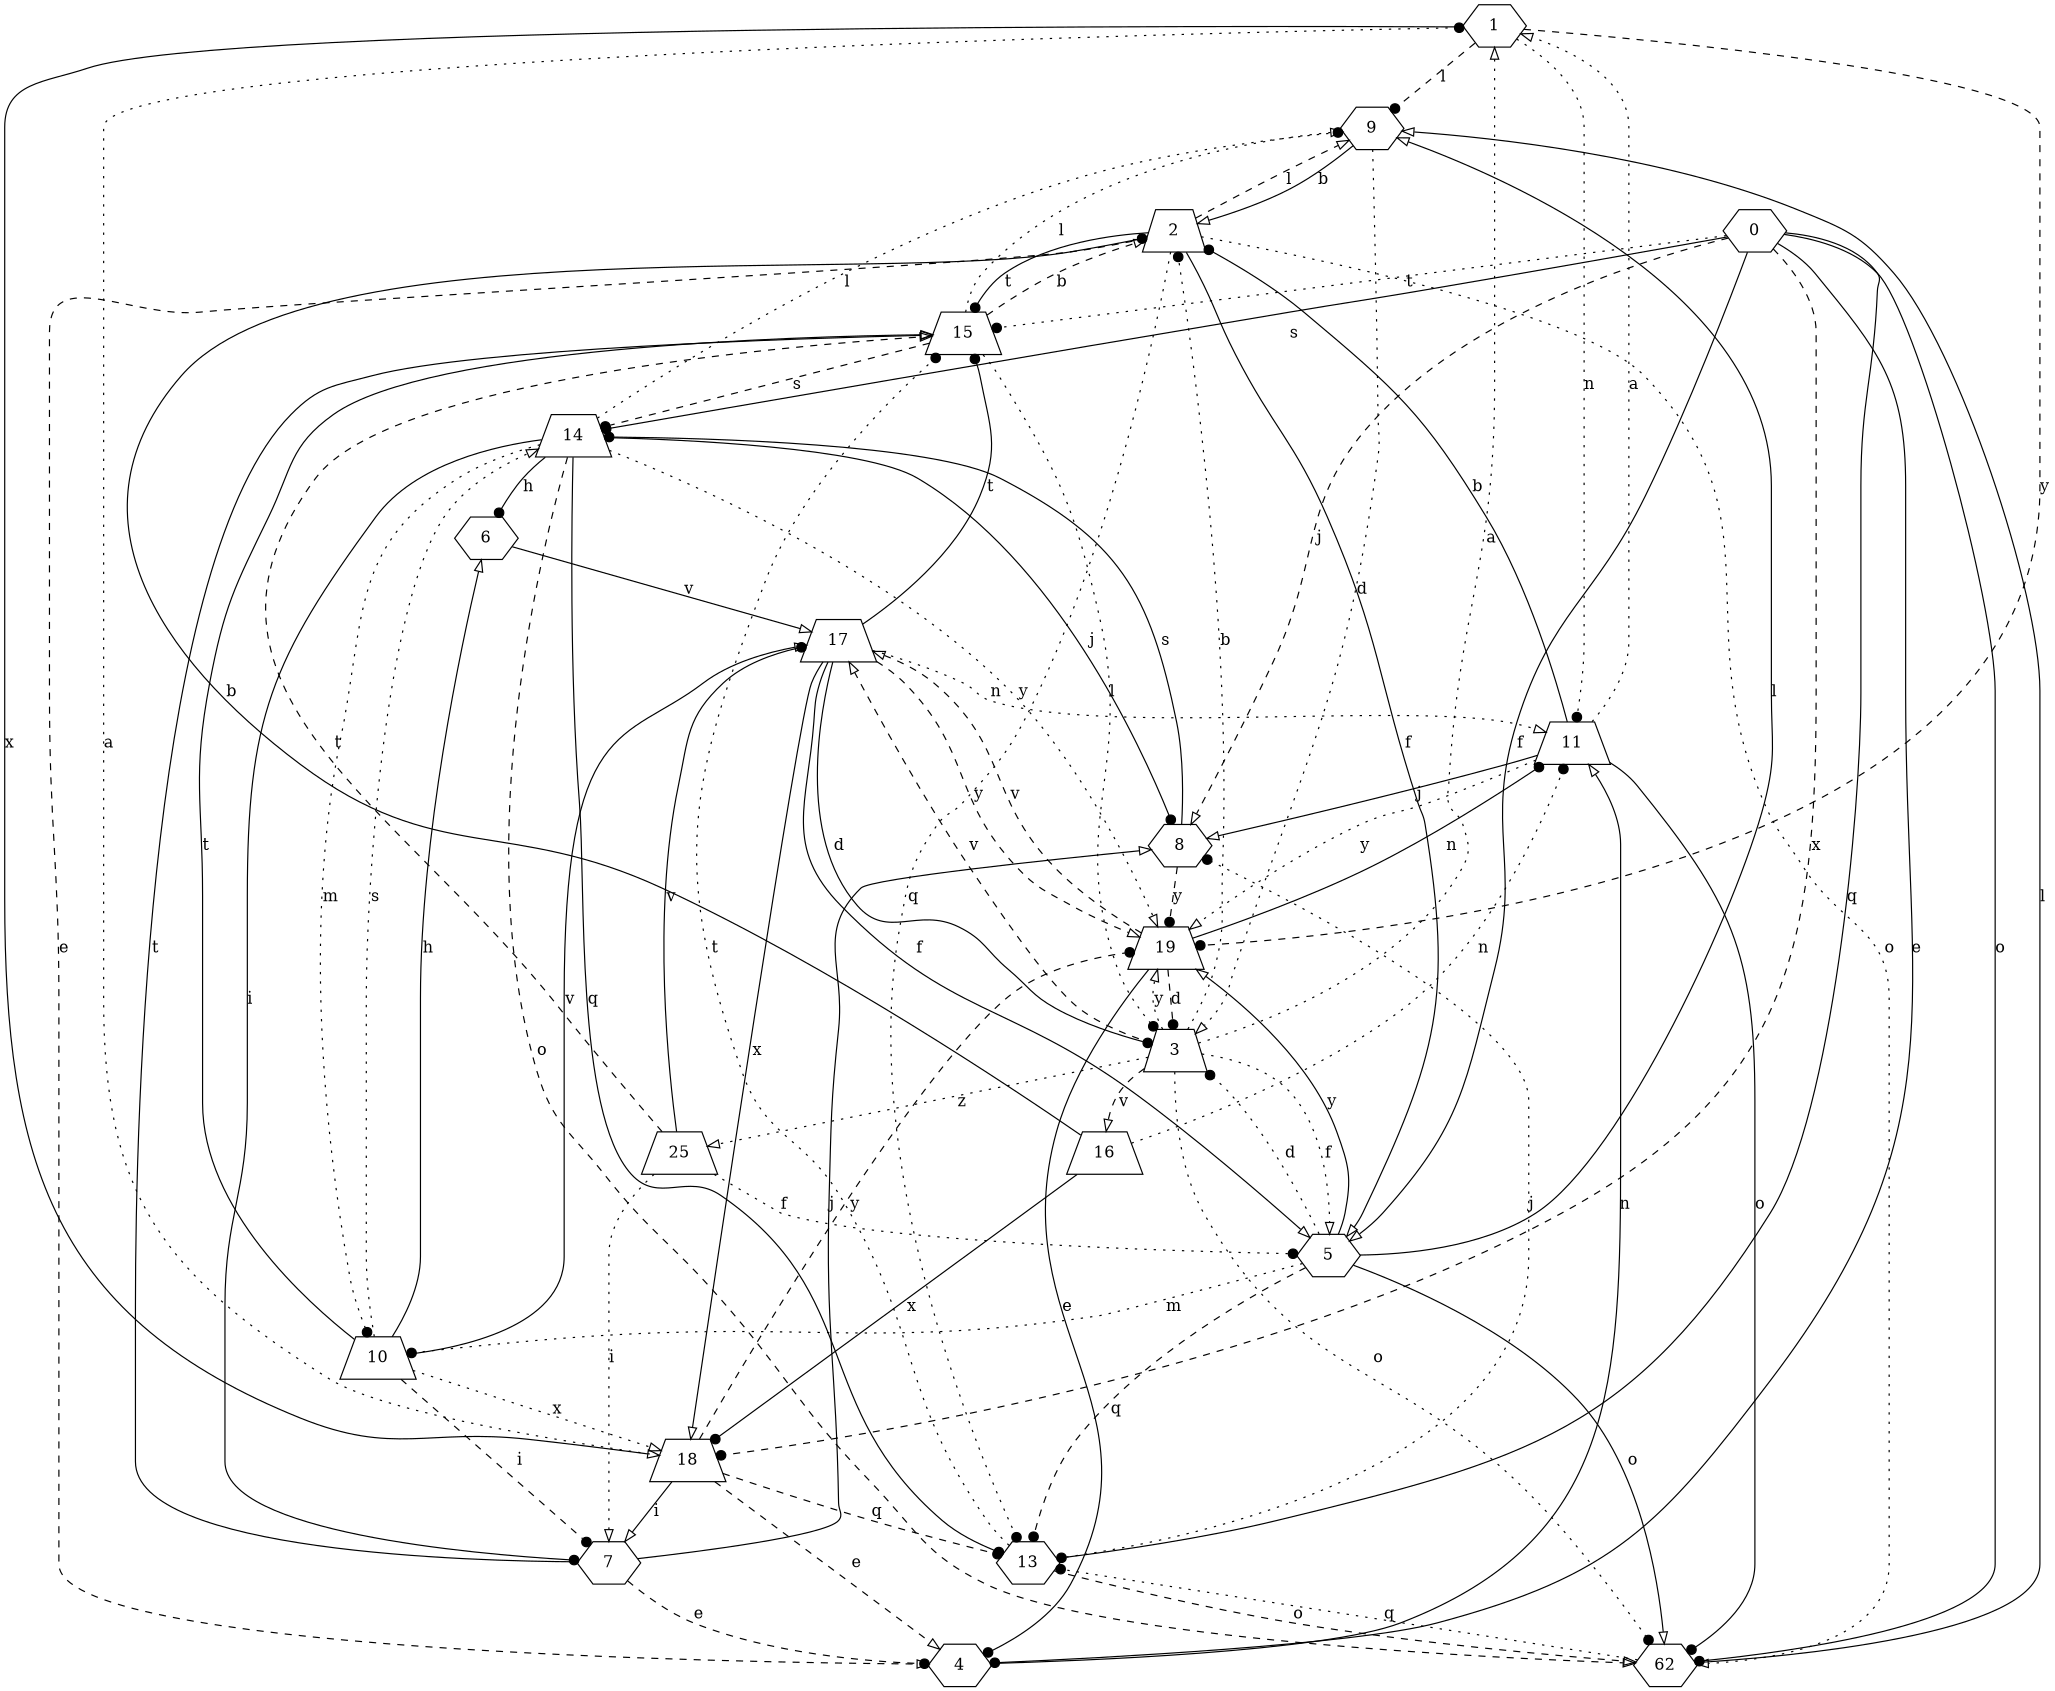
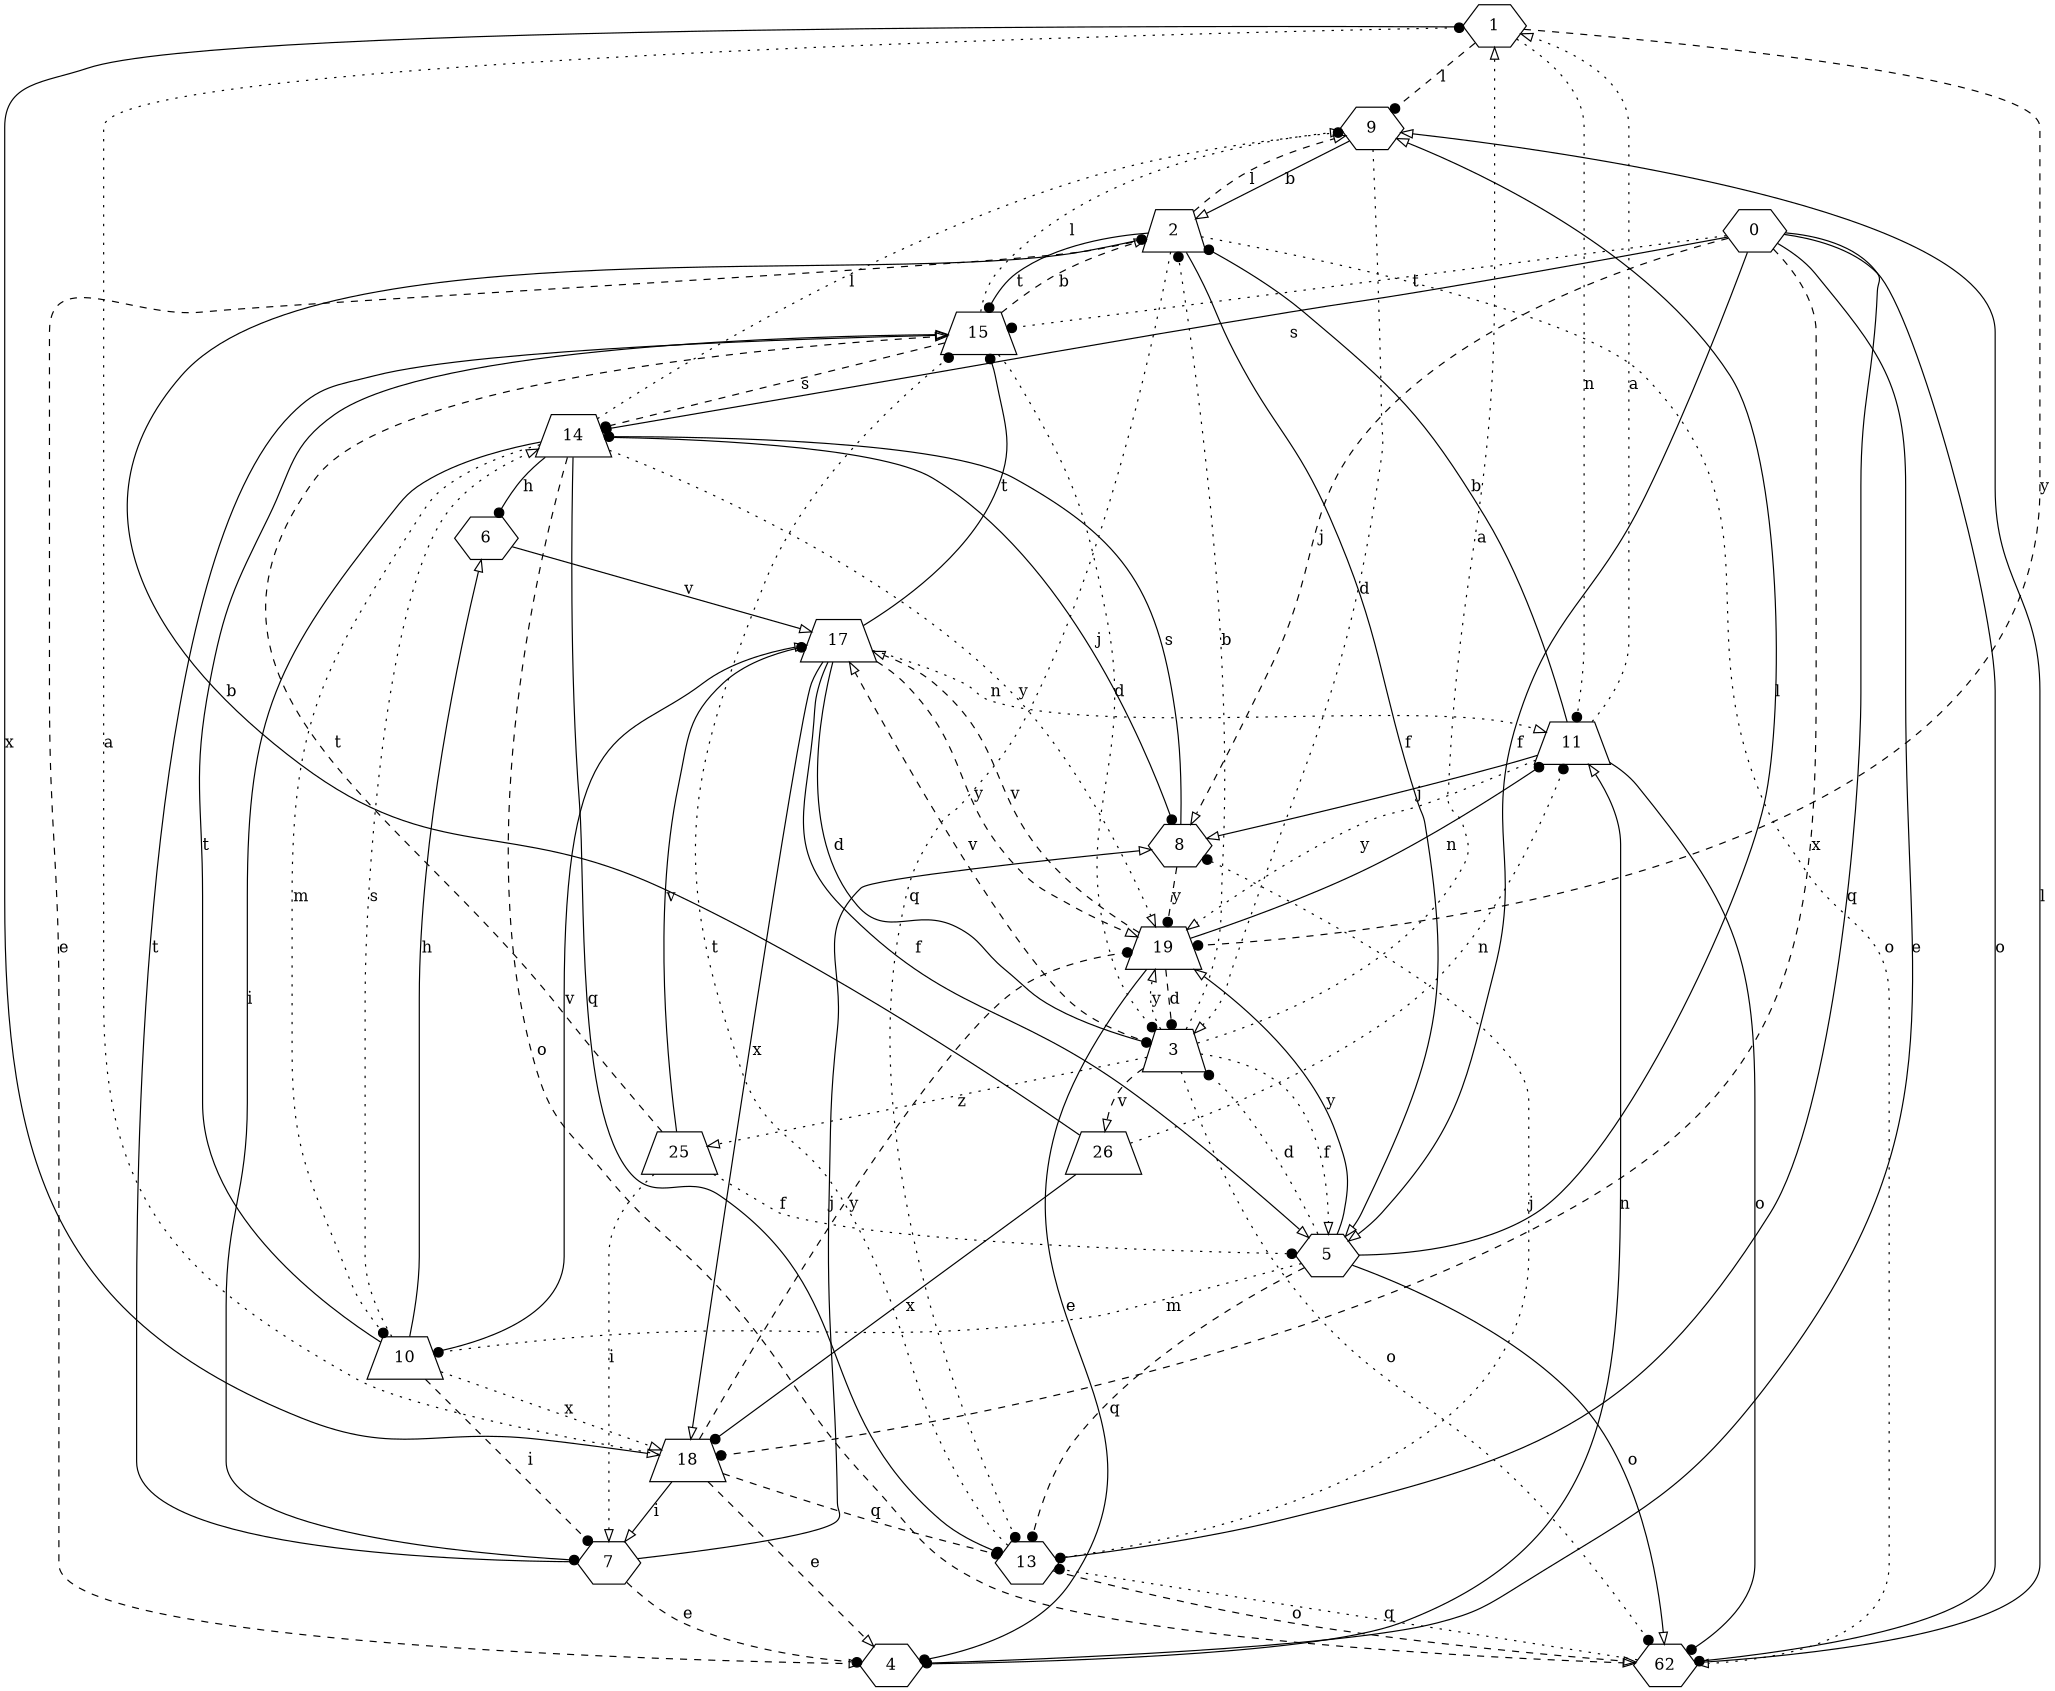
(1112, 692) -> (1120, 692)
(1105, 1153) -> (1104, 1153)
